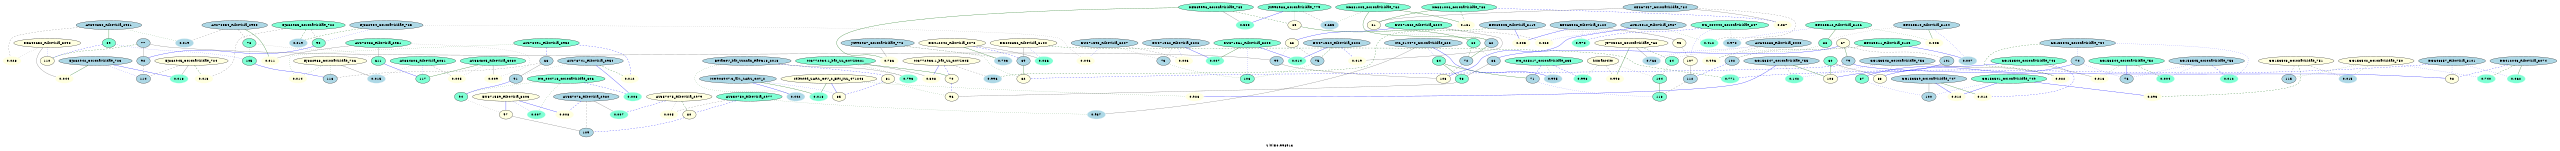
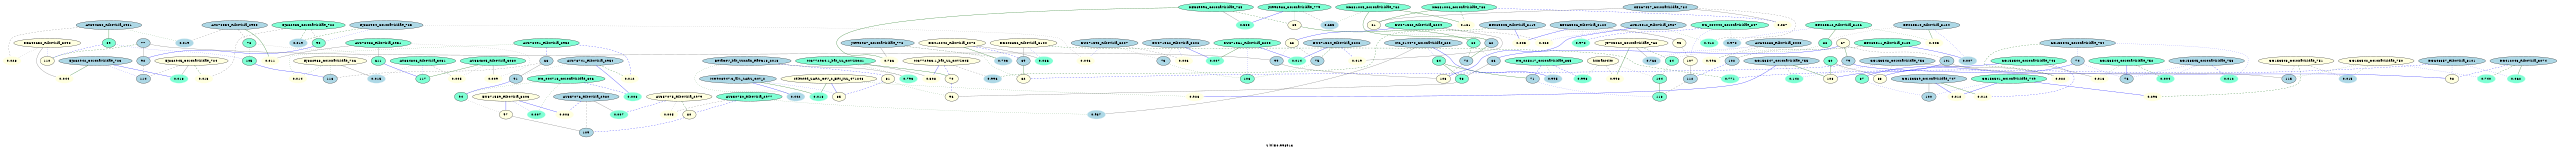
none -> (2117, 74)
